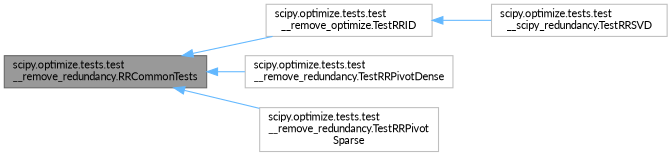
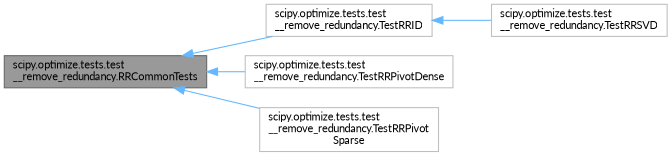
(349, 20) -> (349, 20)
(579, 20) -> (579, 20)
